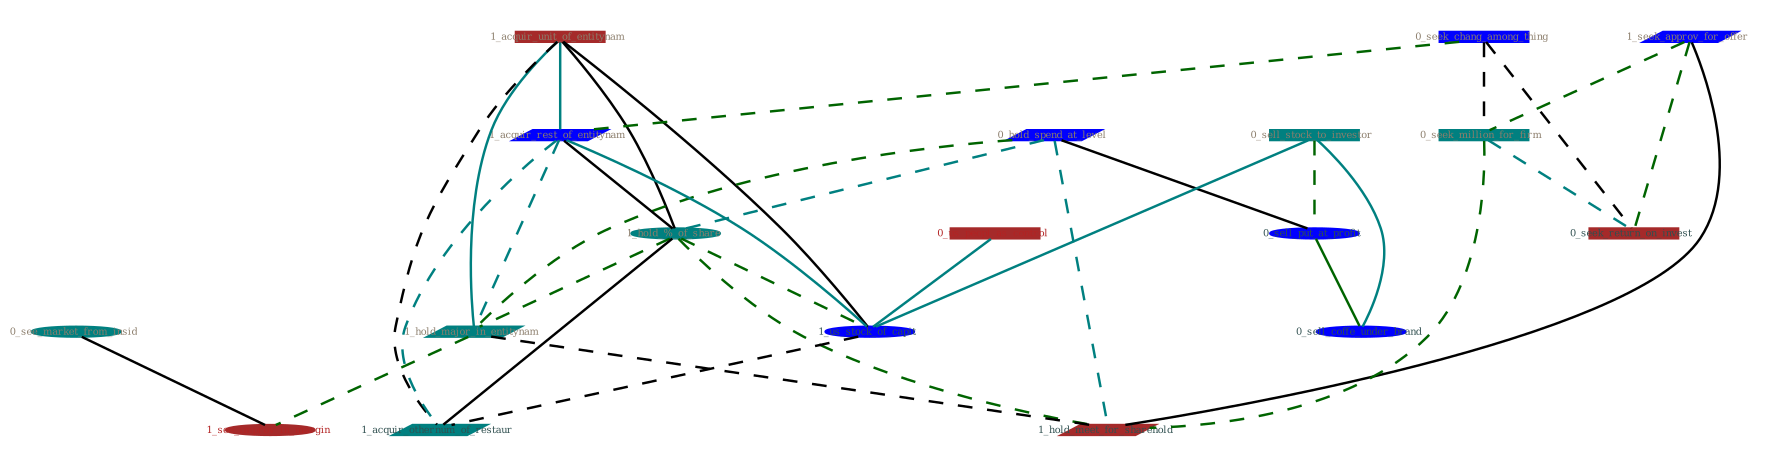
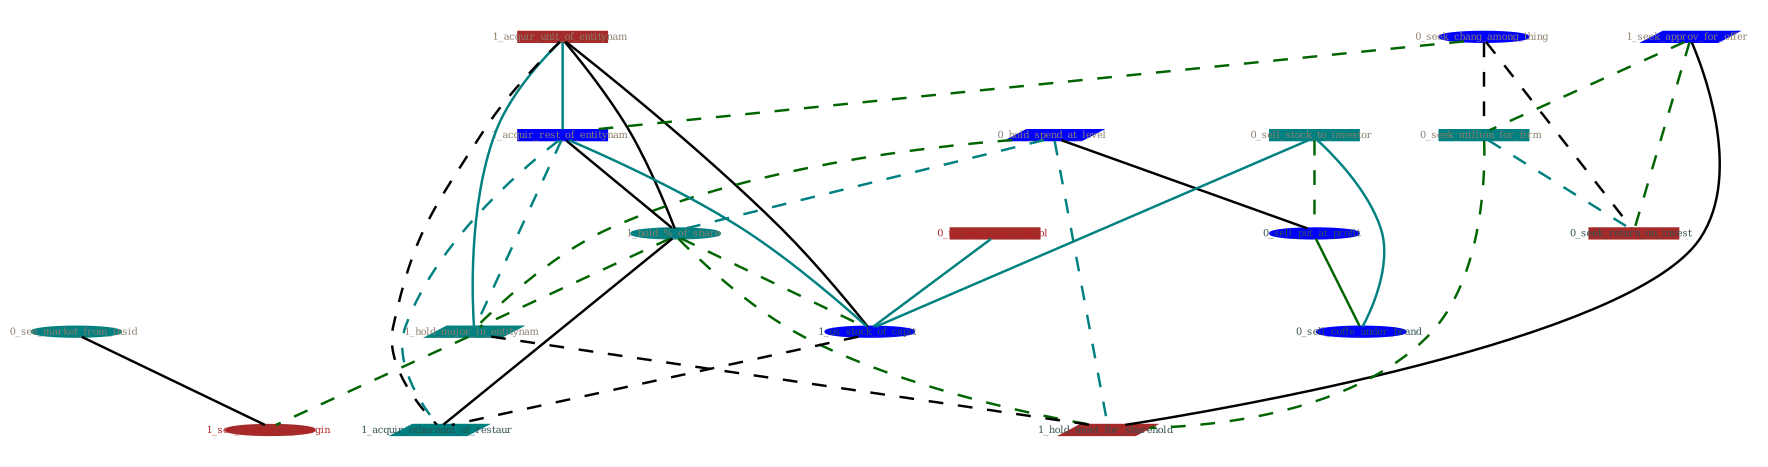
(1484, 37) -> (1484, 37)
(560, 135) -> (563, 135)
